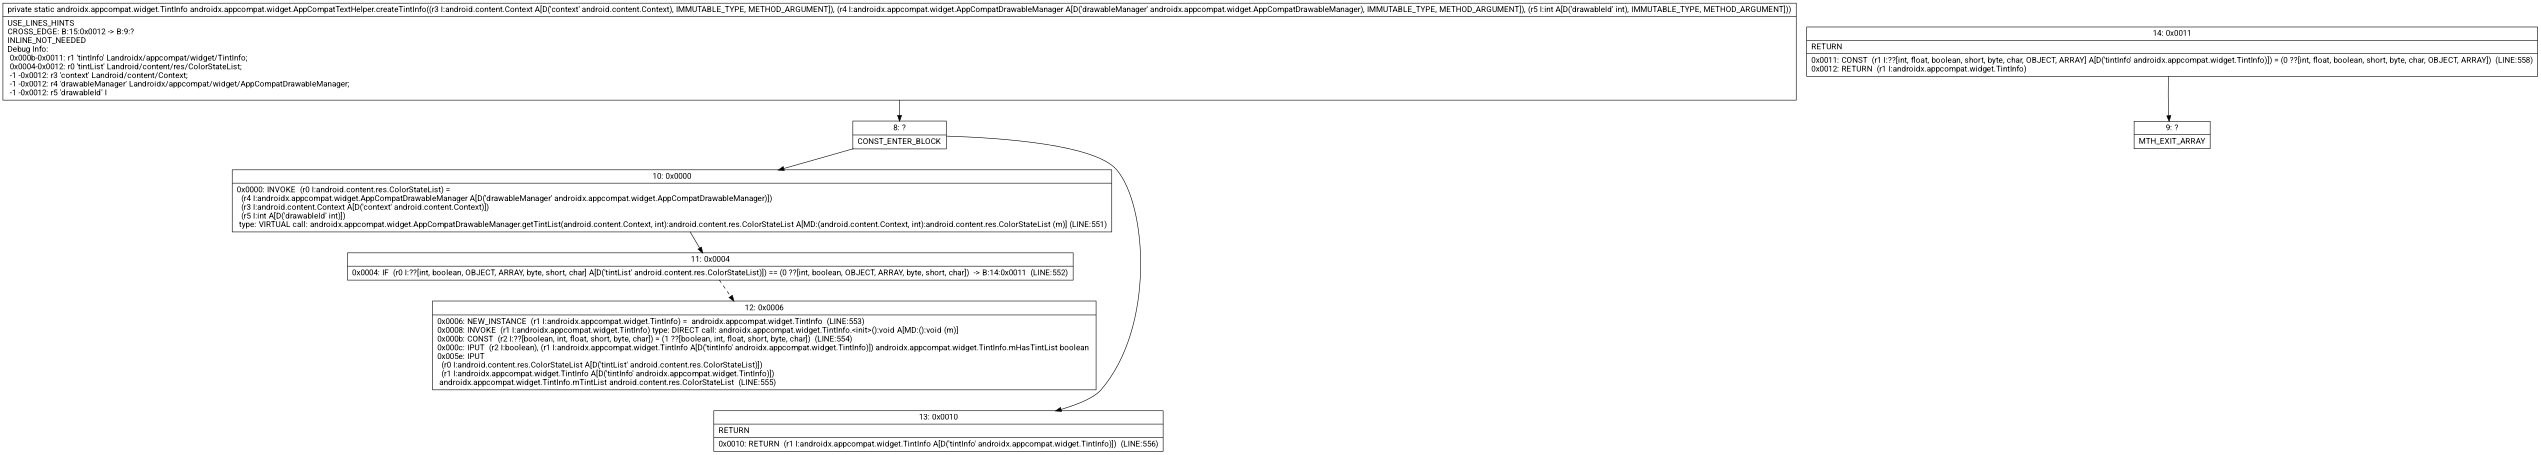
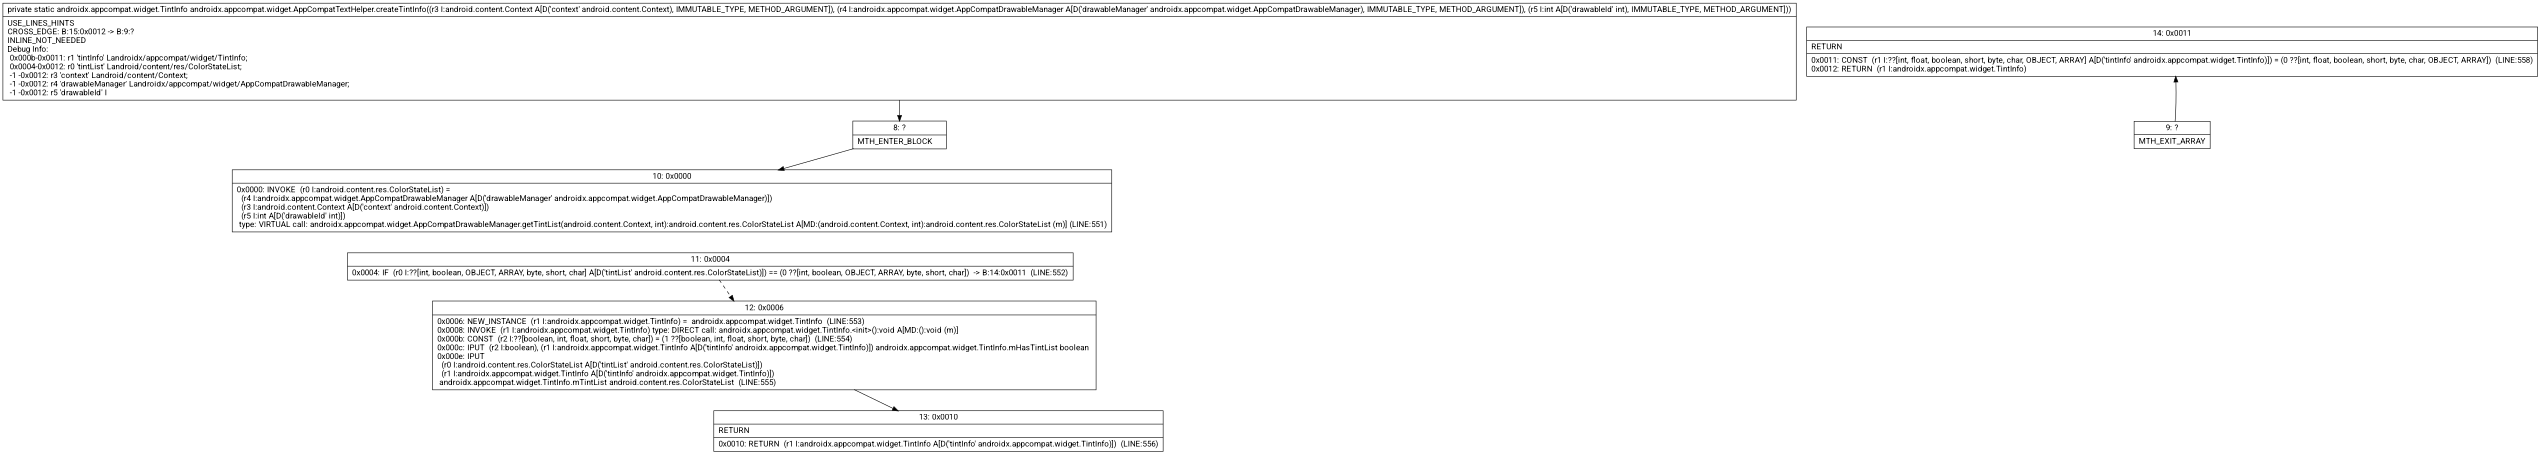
(2168, 96) -> (2176, 102)
(900, 142) -> (895, 142)
(1136, 217) -> (874, 399)
(695, 240) -> none
(463, 356) -> (463, 356)
